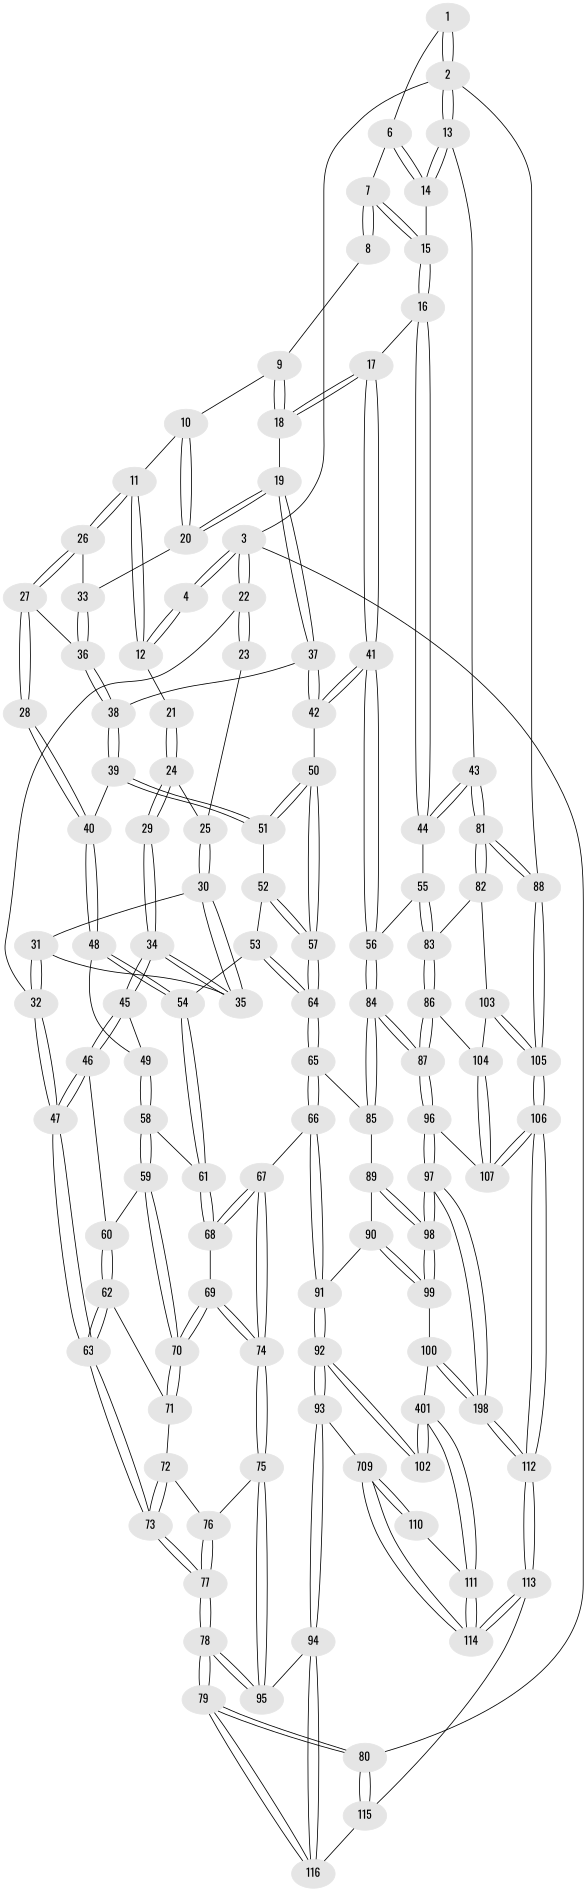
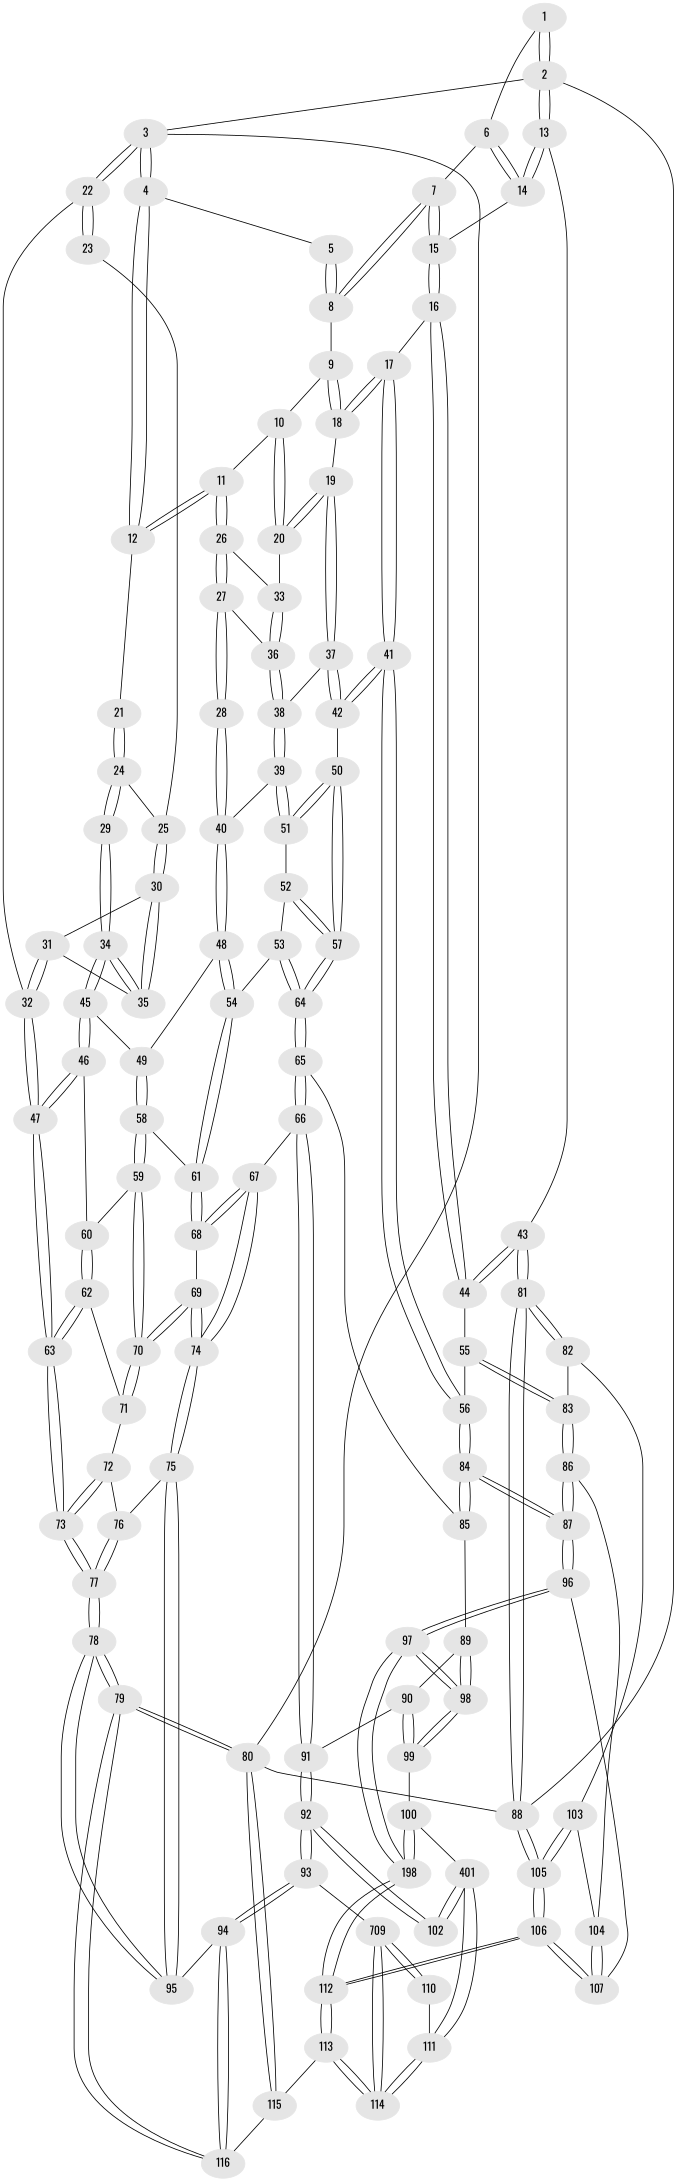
none -> (331, 250)
none -> (386, 1792)
